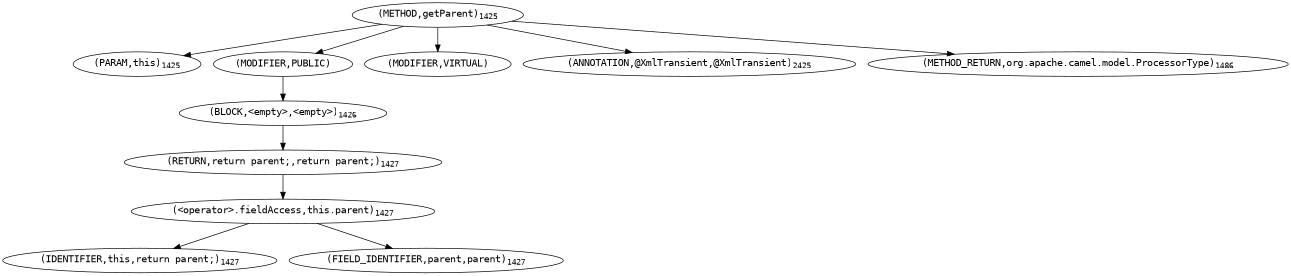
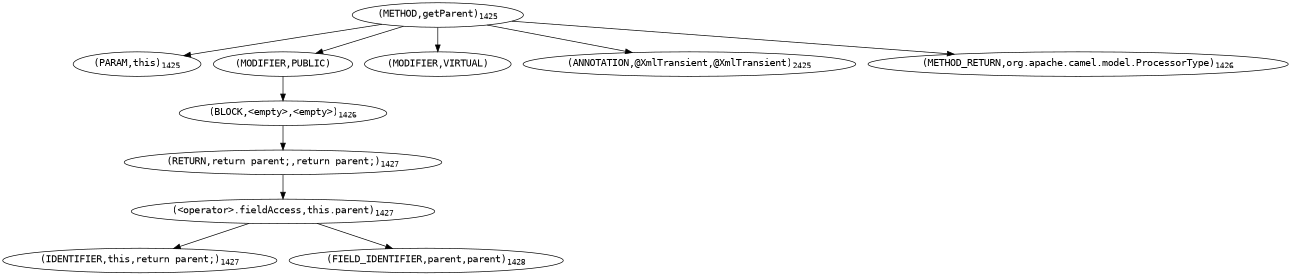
(1225, 63) -> (1225, 63)
(517, 259) -> (517, 259)
